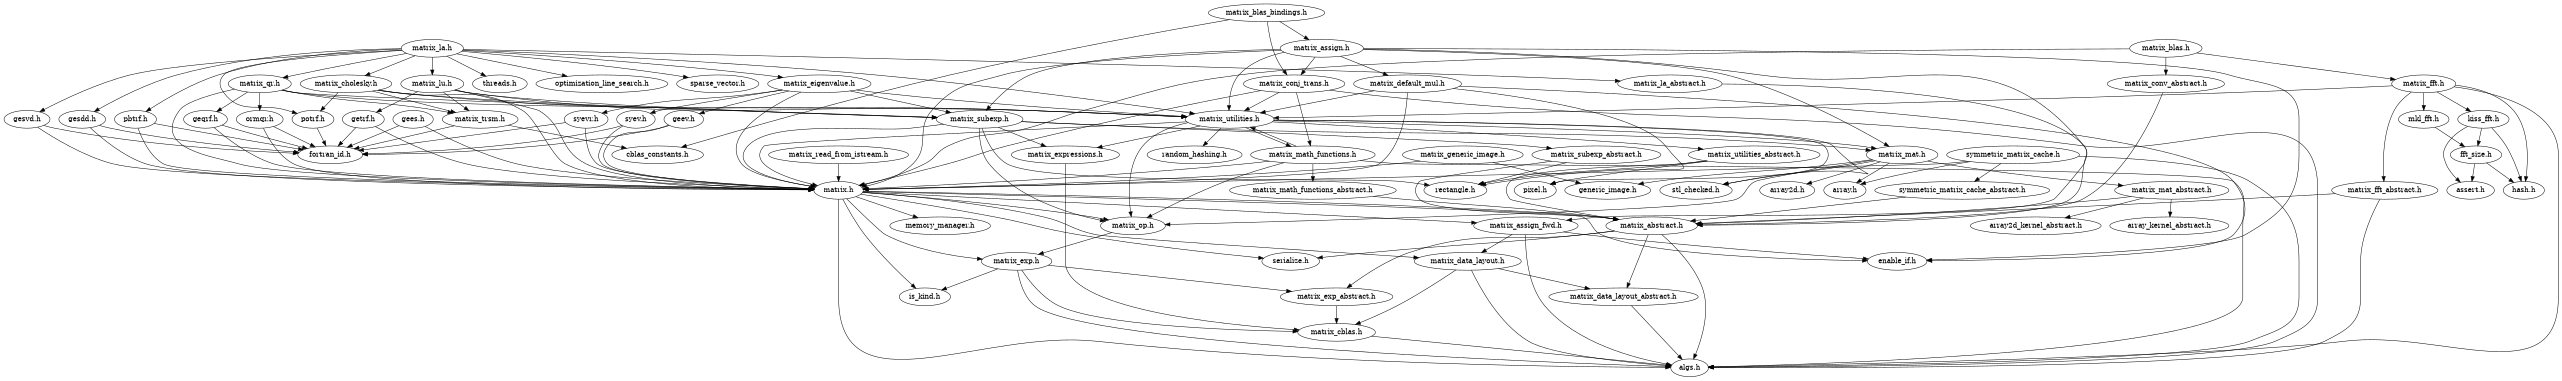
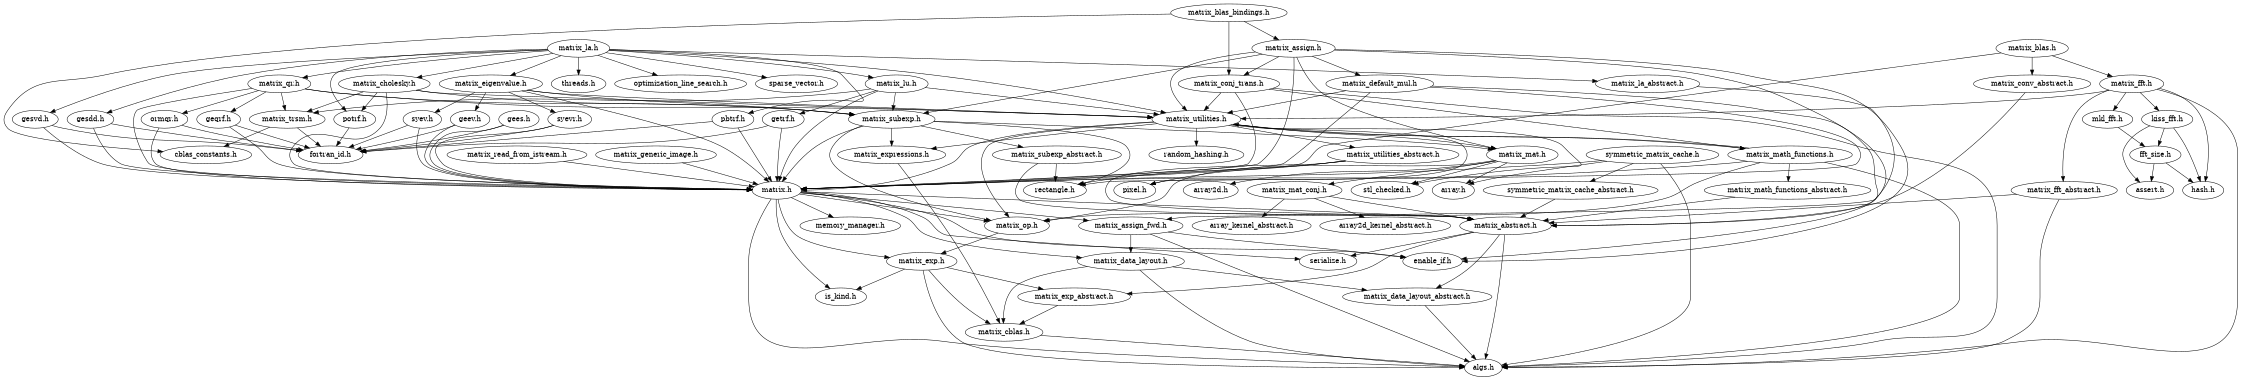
(1608, 190) -> none
(2172, 190) -> (1295, 190)
